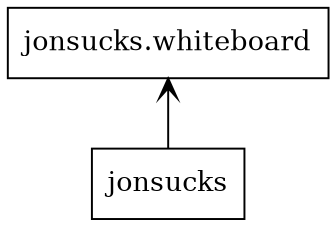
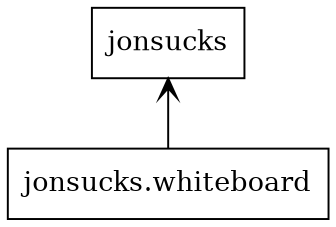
(168, 123) -> (168, 123)
